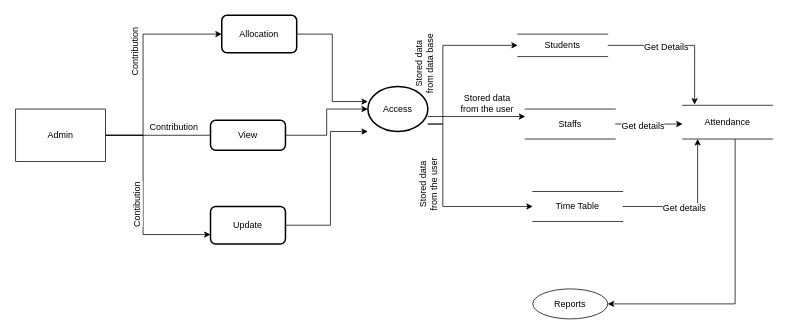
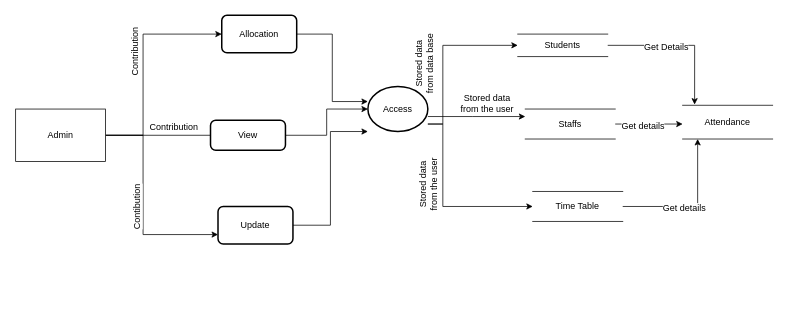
(248, 225) -> (255, 225)
(570, 304) -> none
(735, 304) -> none
